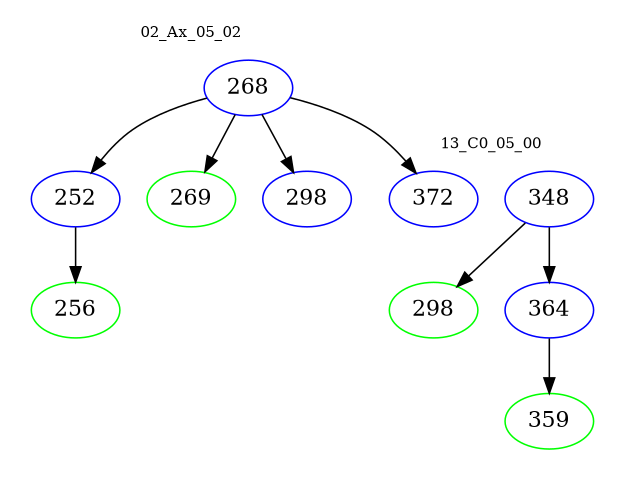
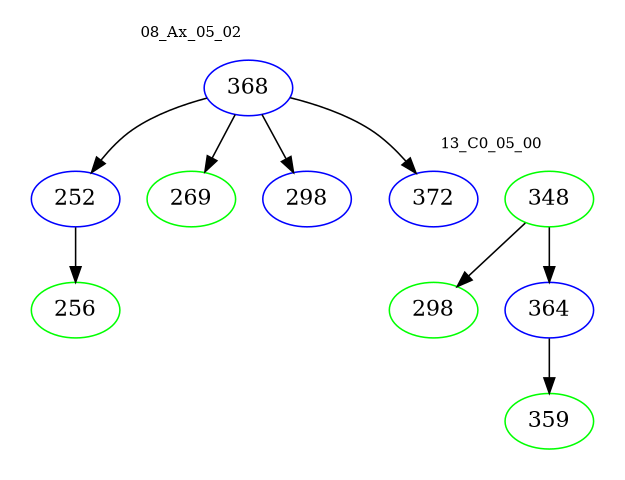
(191, 33) -> (191, 33)
(248, 88) -> (248, 88)
(549, 199) -> (549, 199)
